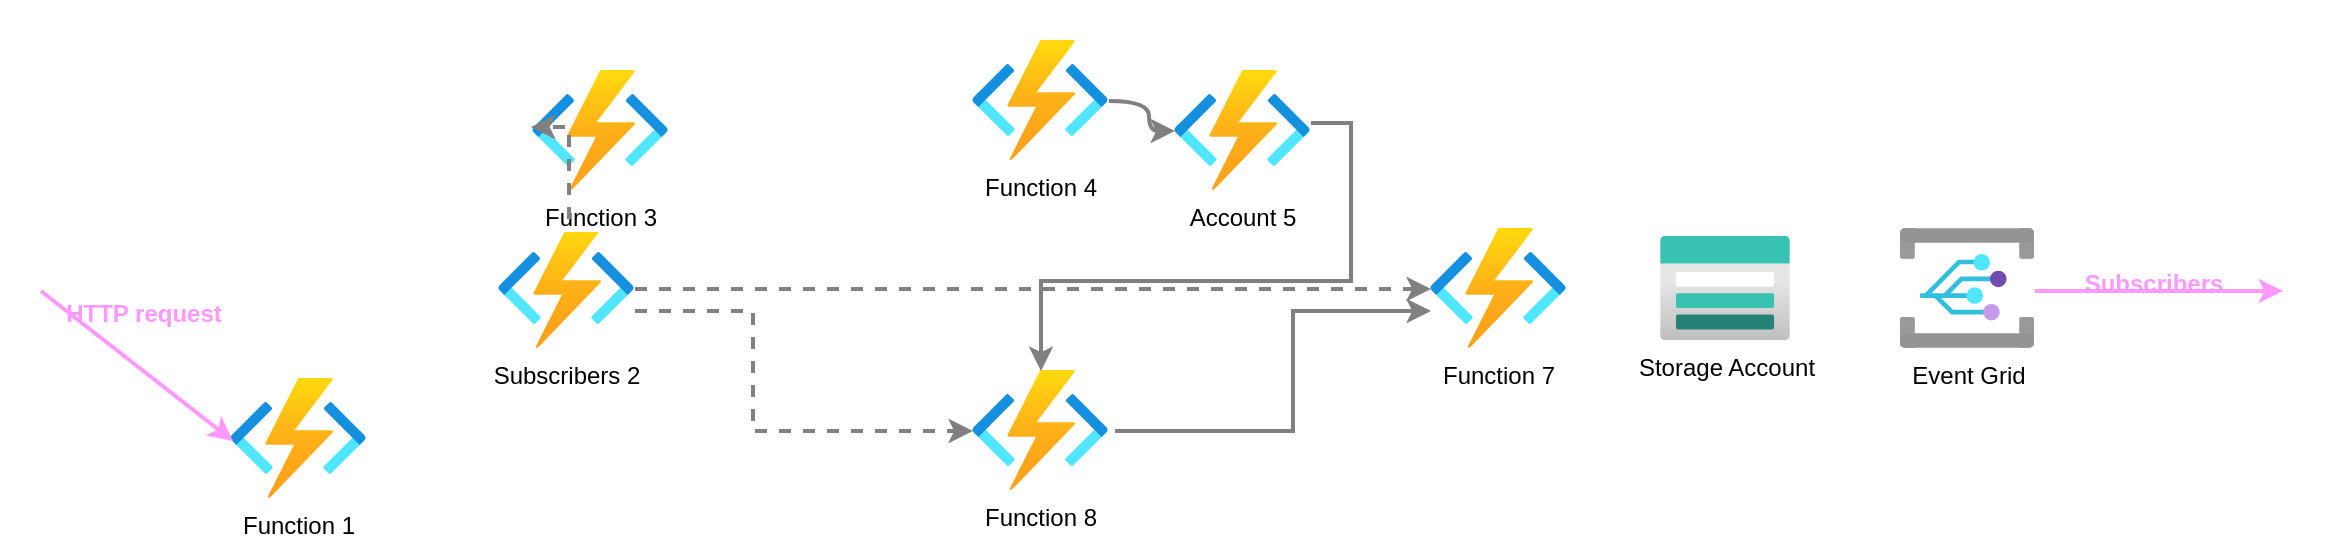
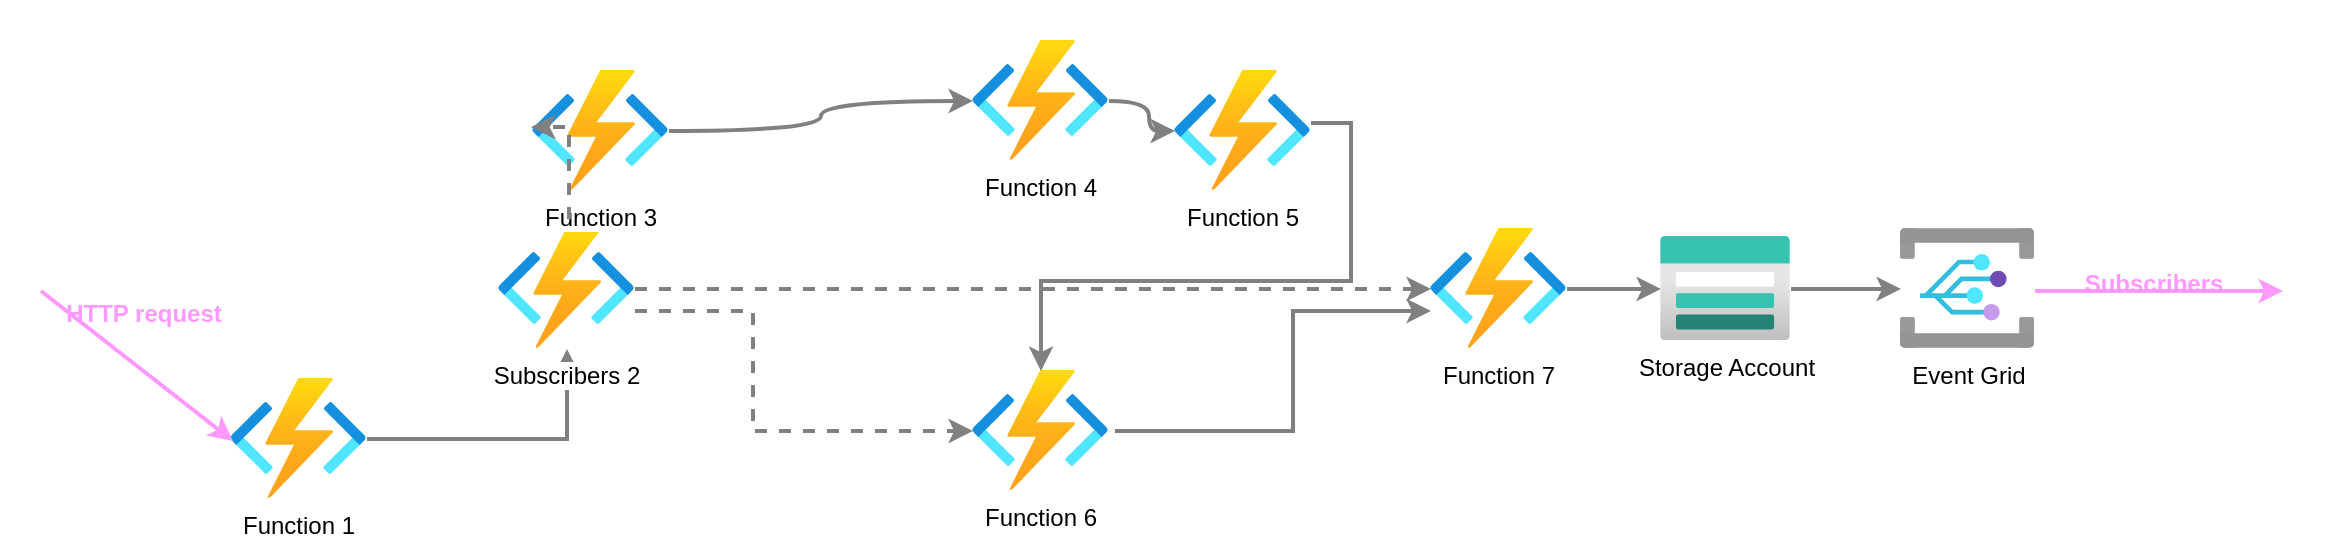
none -> (816, 121)
(1244, 219) -> (1244, 219)
none -> (1605, 289)
none -> (1837, 289)
none -> (492, 439)
(1042, 519) -> (1042, 519)
